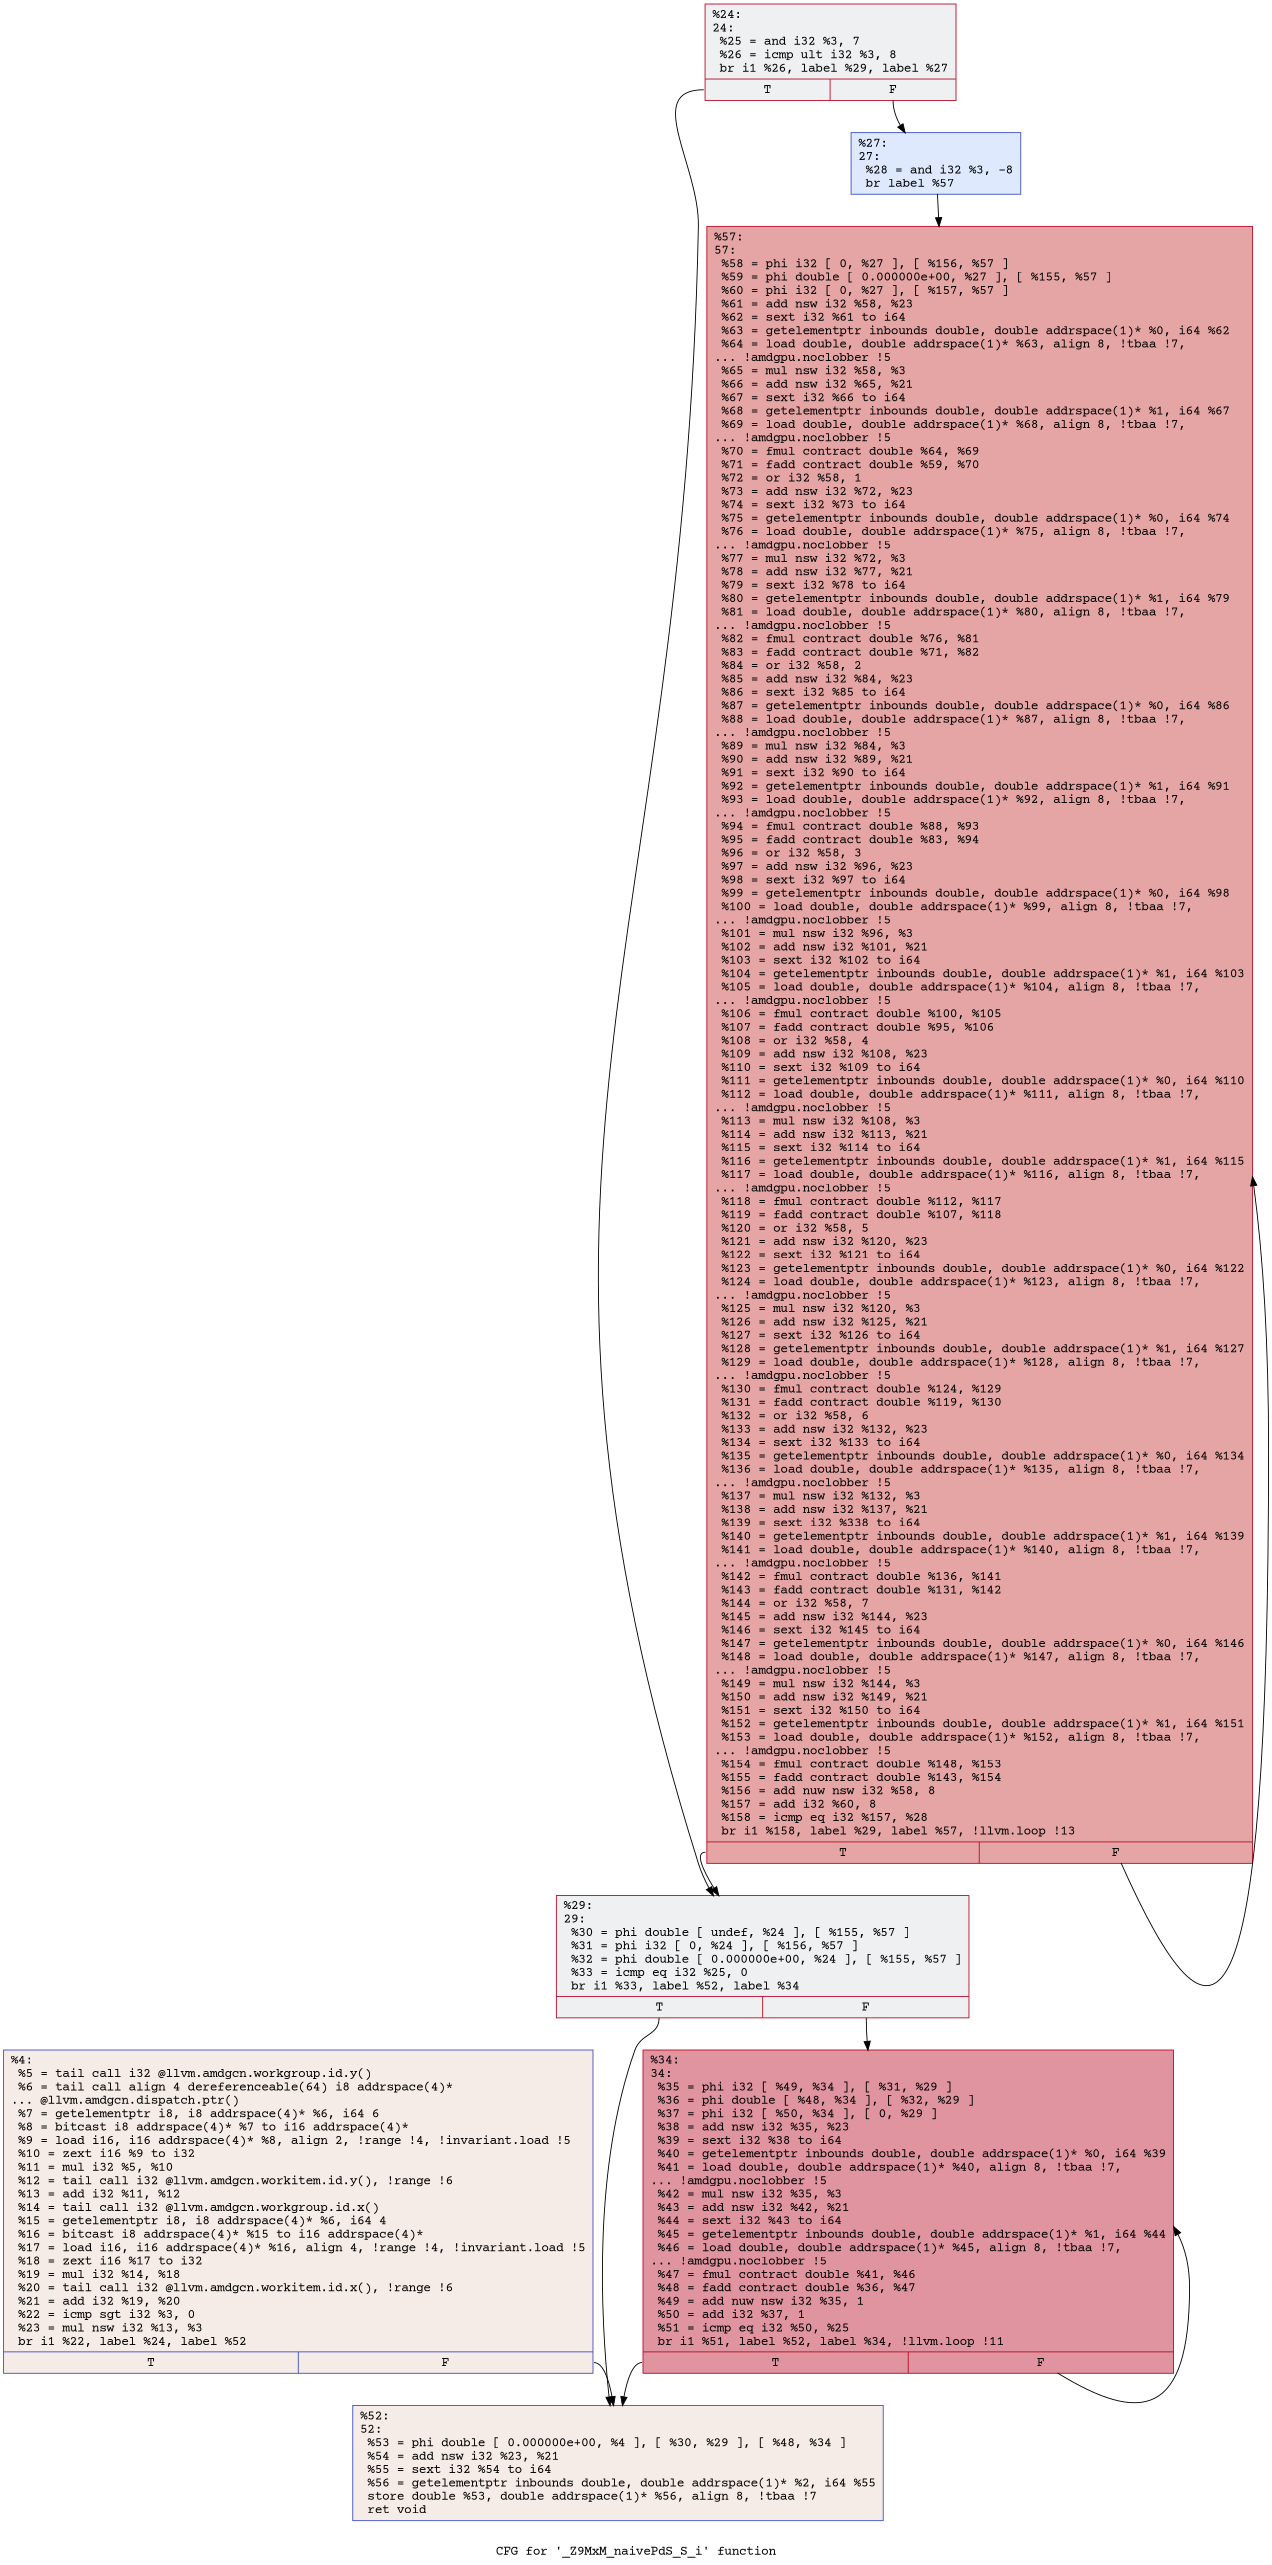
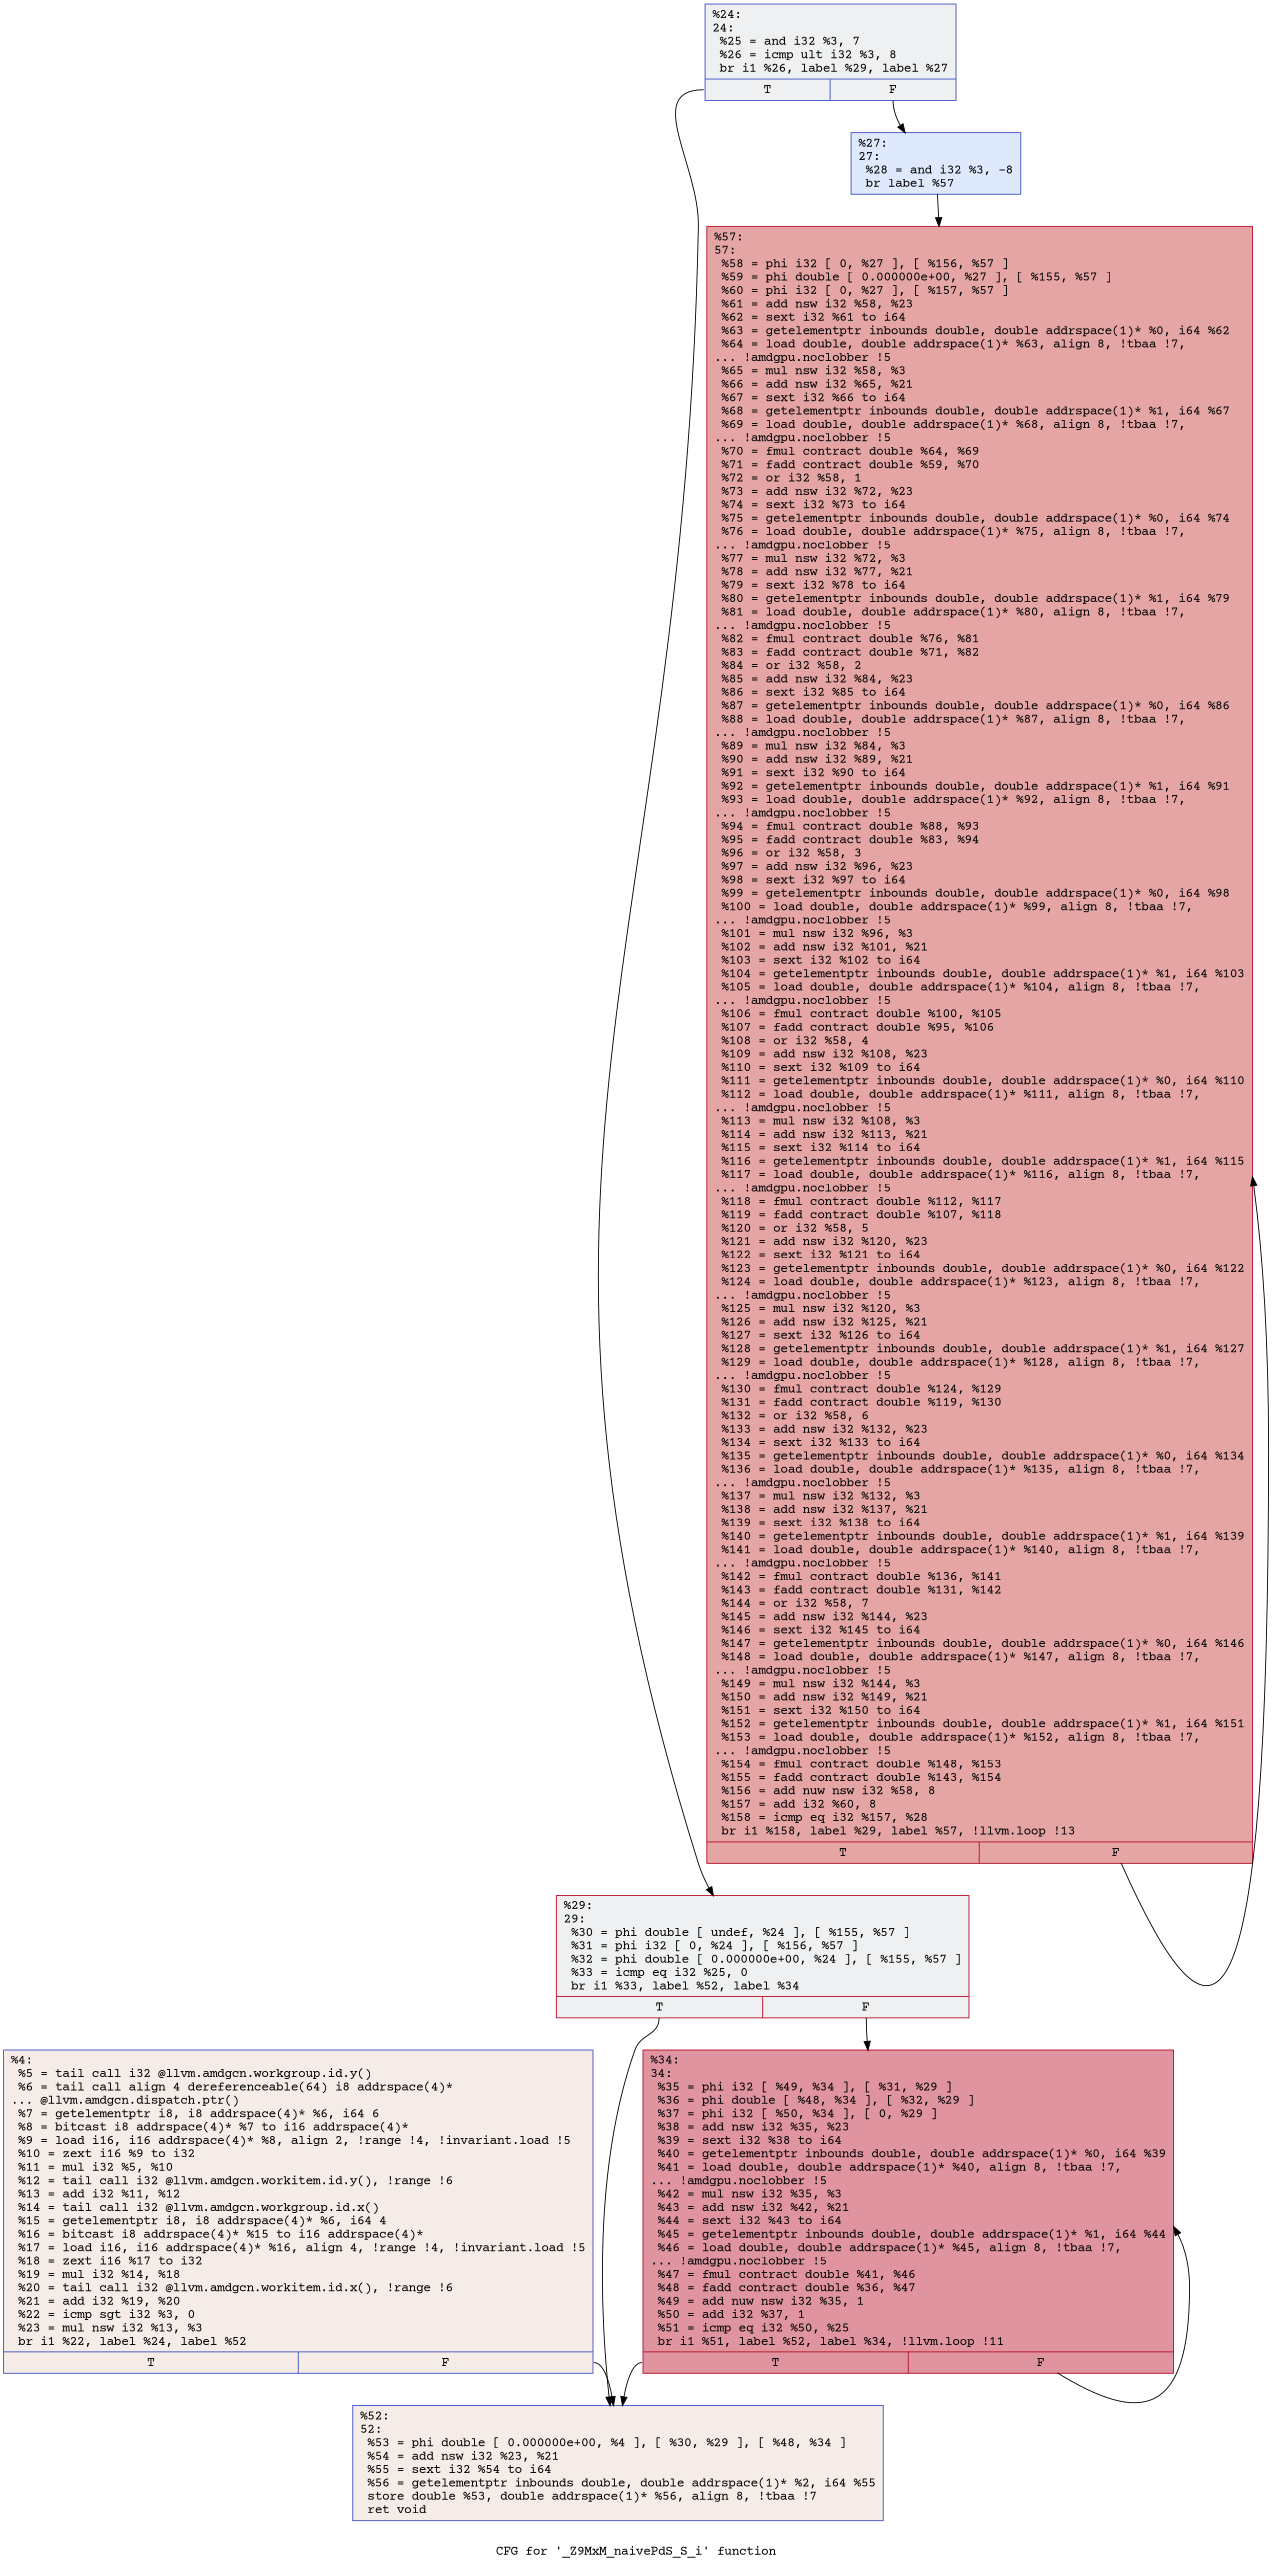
(831, 52) -> (831, 52)
(818, 1523) -> (818, 1523)
(704, 1870) -> none
